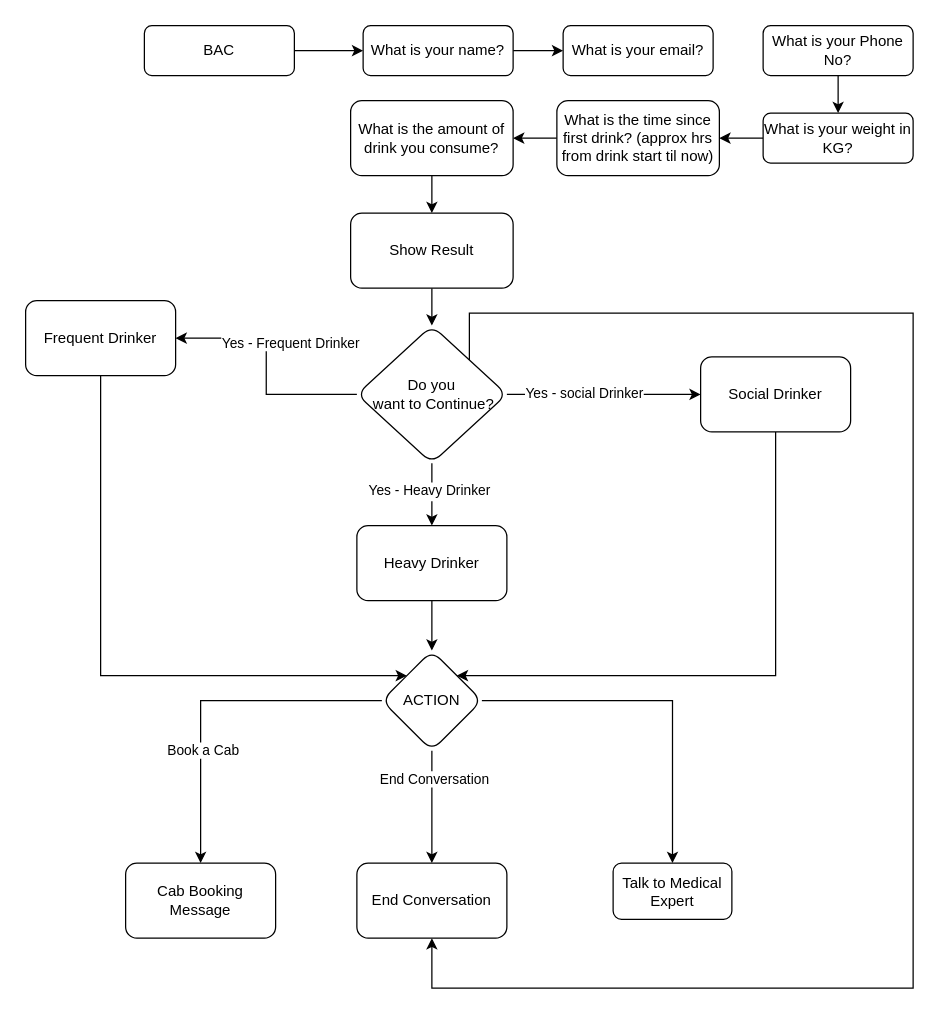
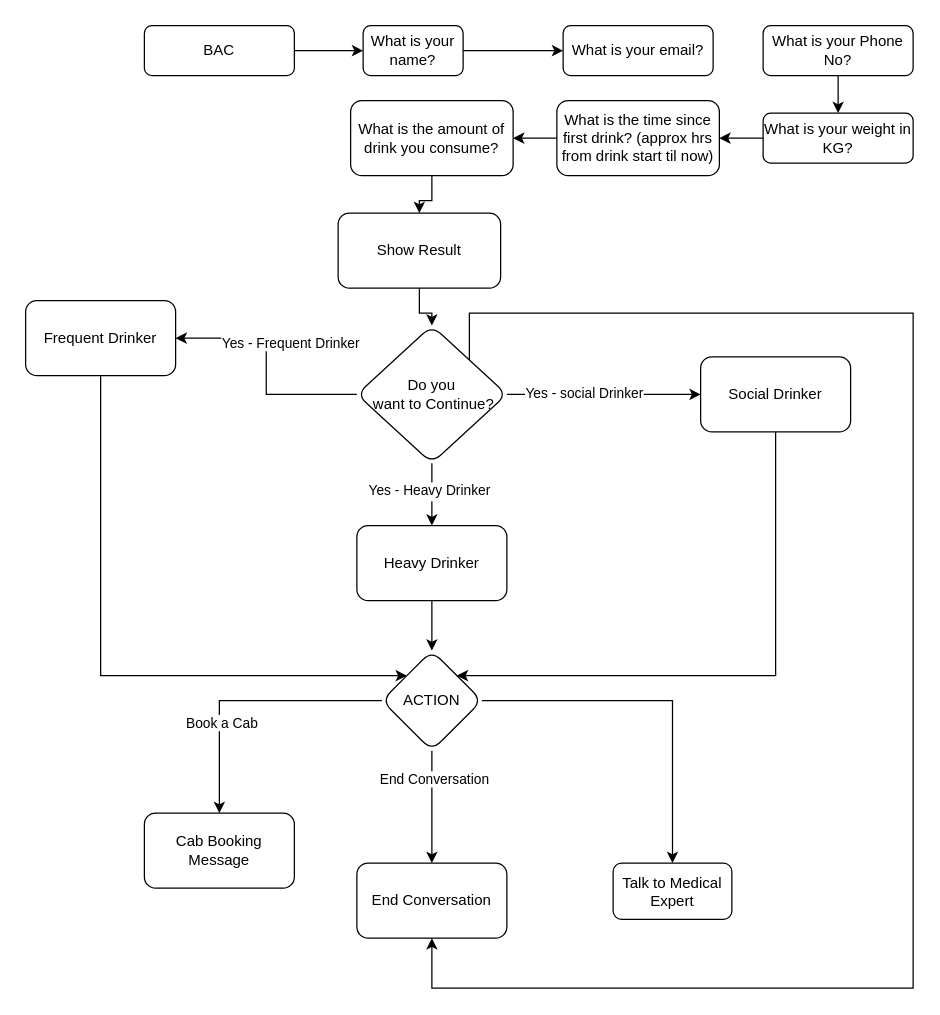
(438, 51) -> (413, 51)
(432, 251) -> (419, 251)
(201, 901) -> (219, 851)
